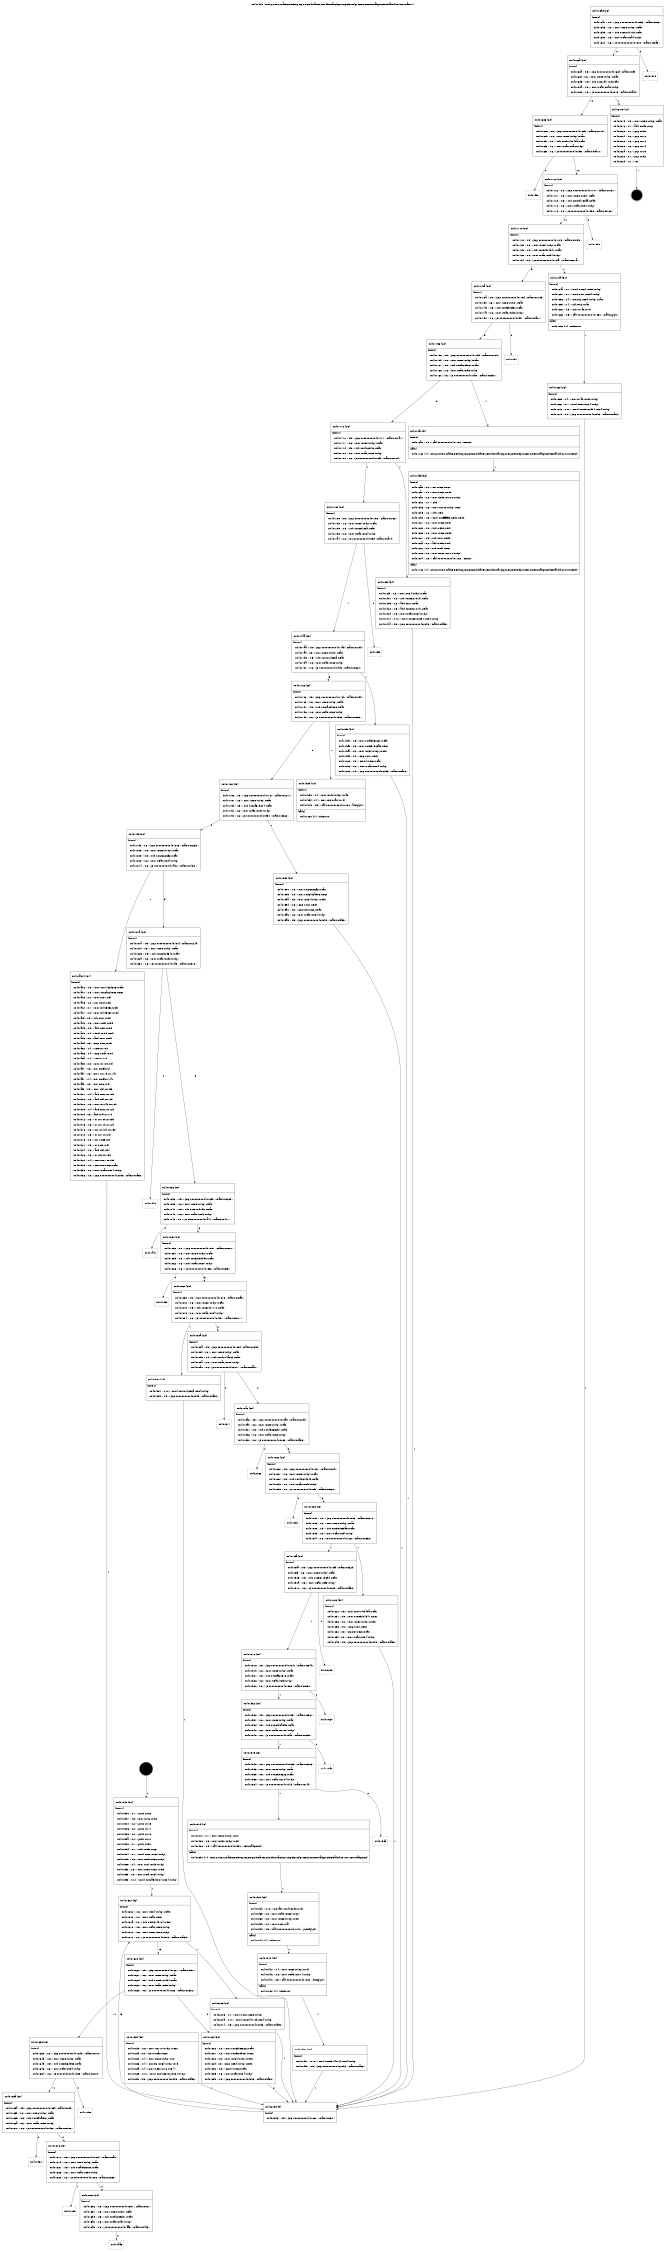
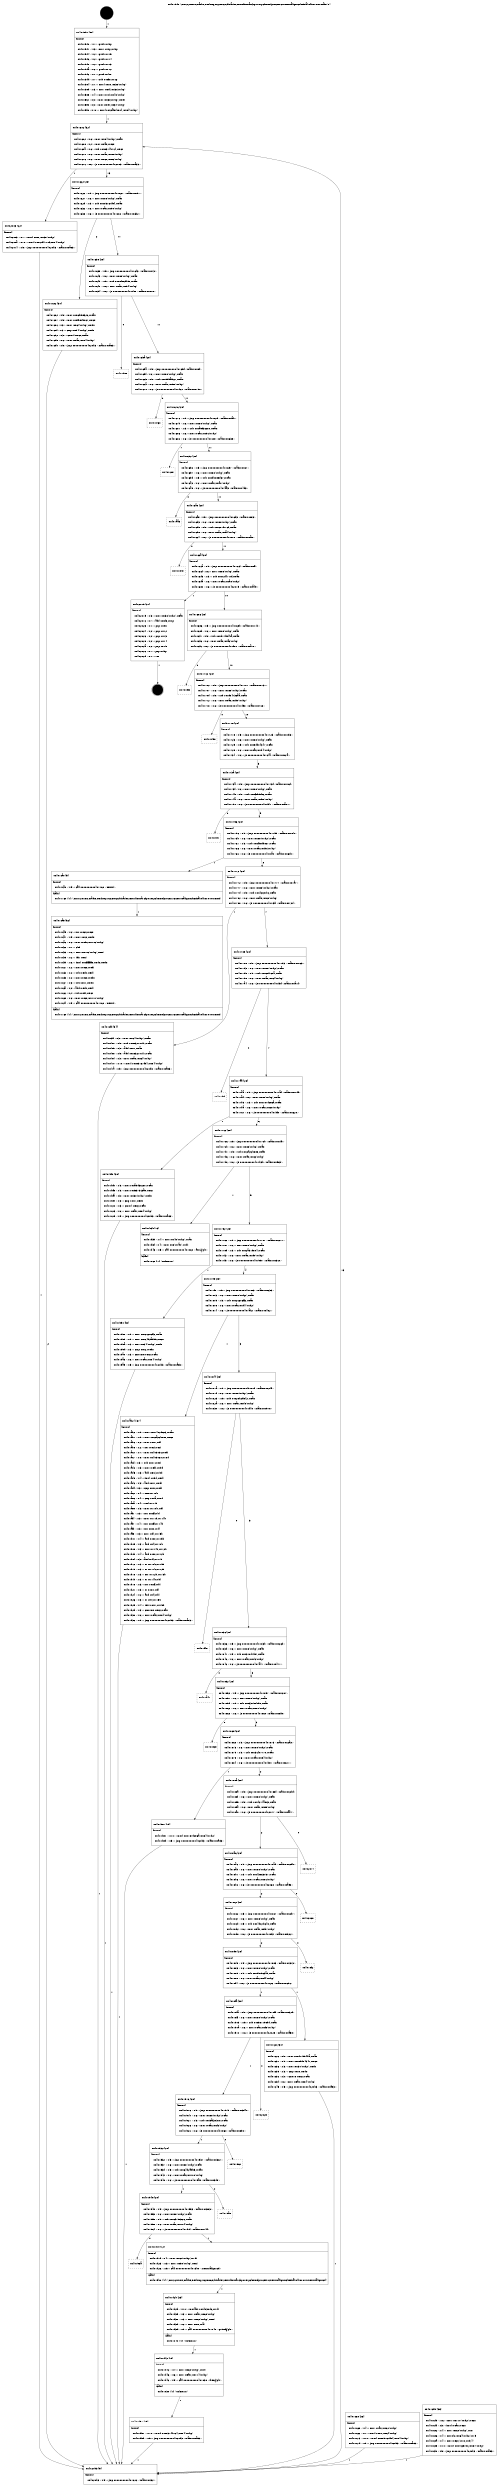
(584, 302) -> none
none -> (218, 496)
